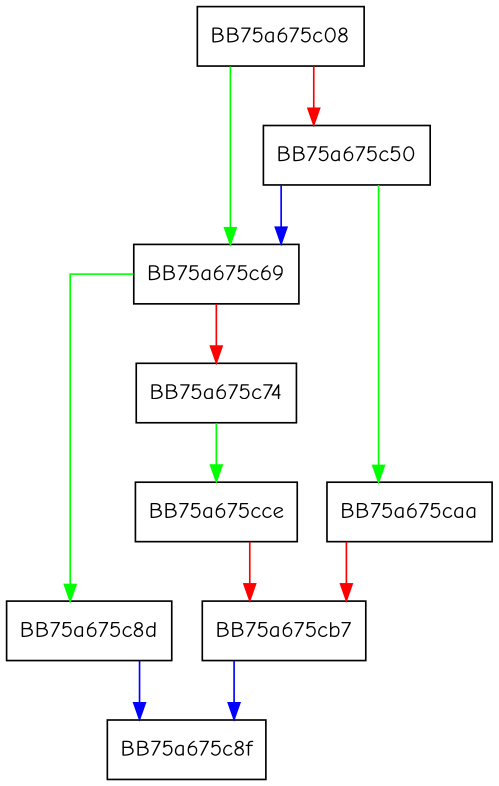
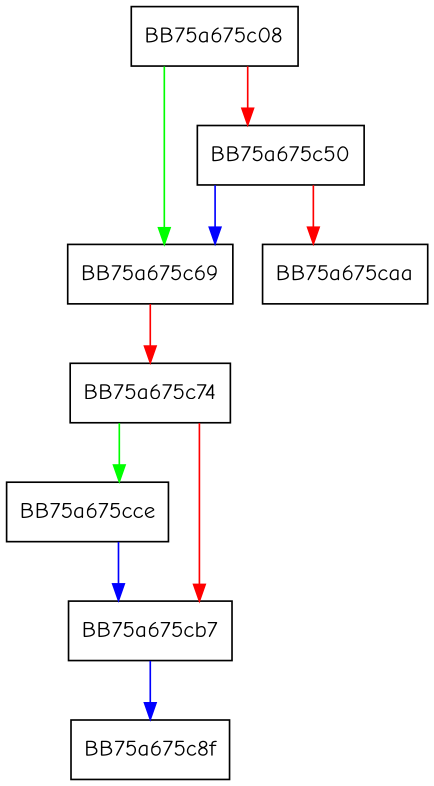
(379, 325) -> (313, 206)
(250, 563) -> (118, 563)
(346, 563) -> (199, 504)
(89, 631) -> none
